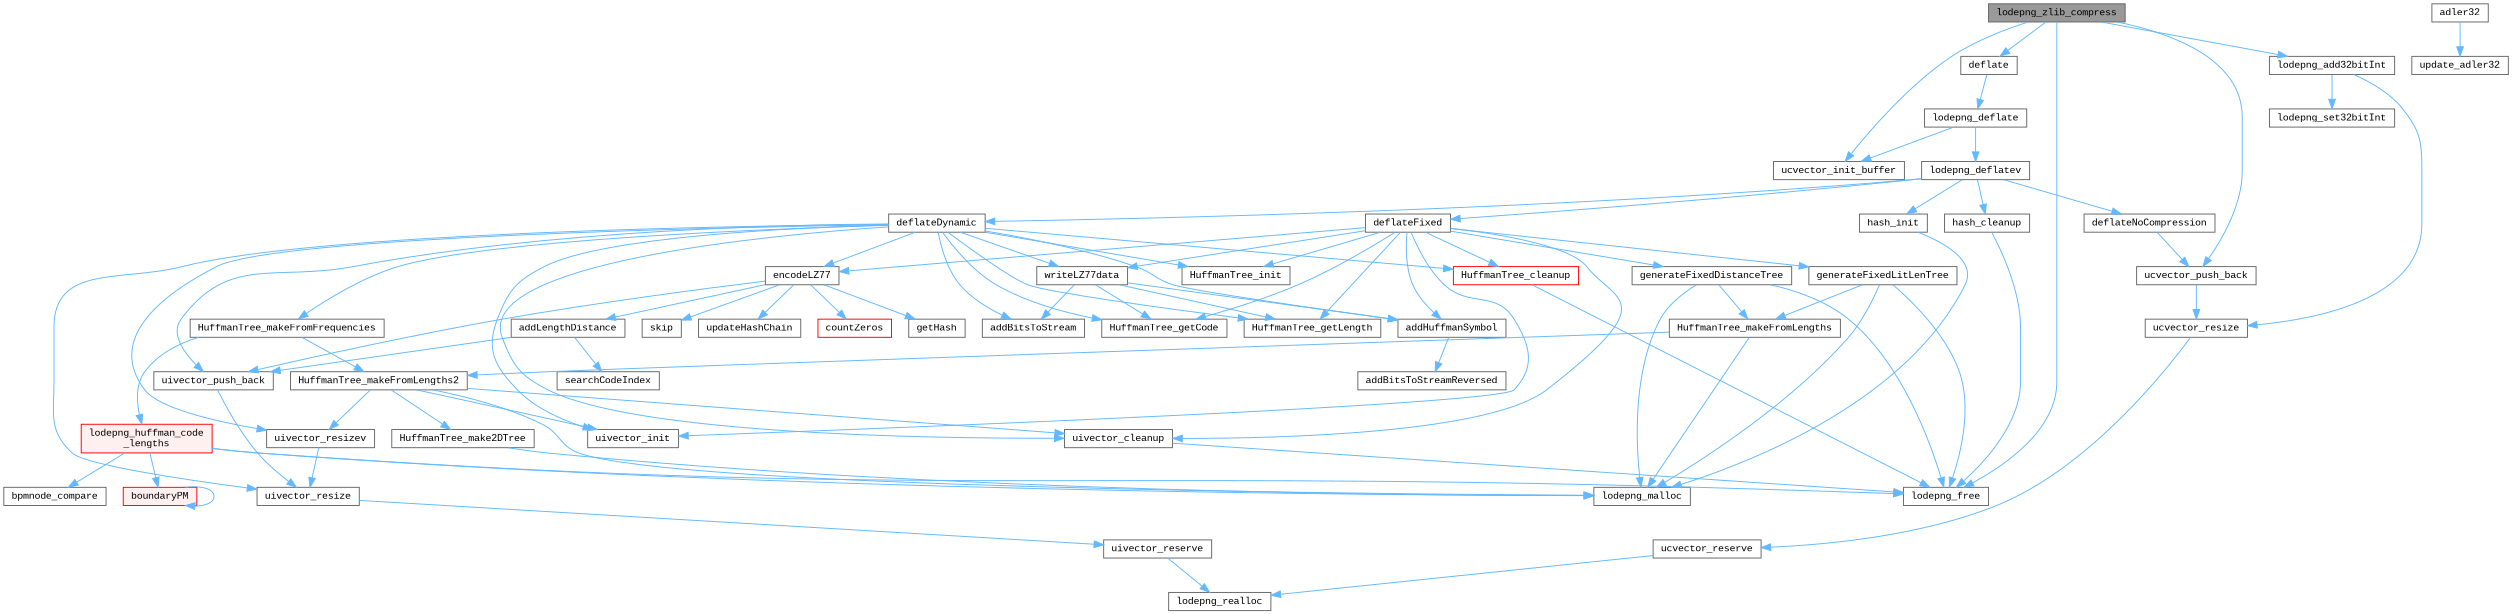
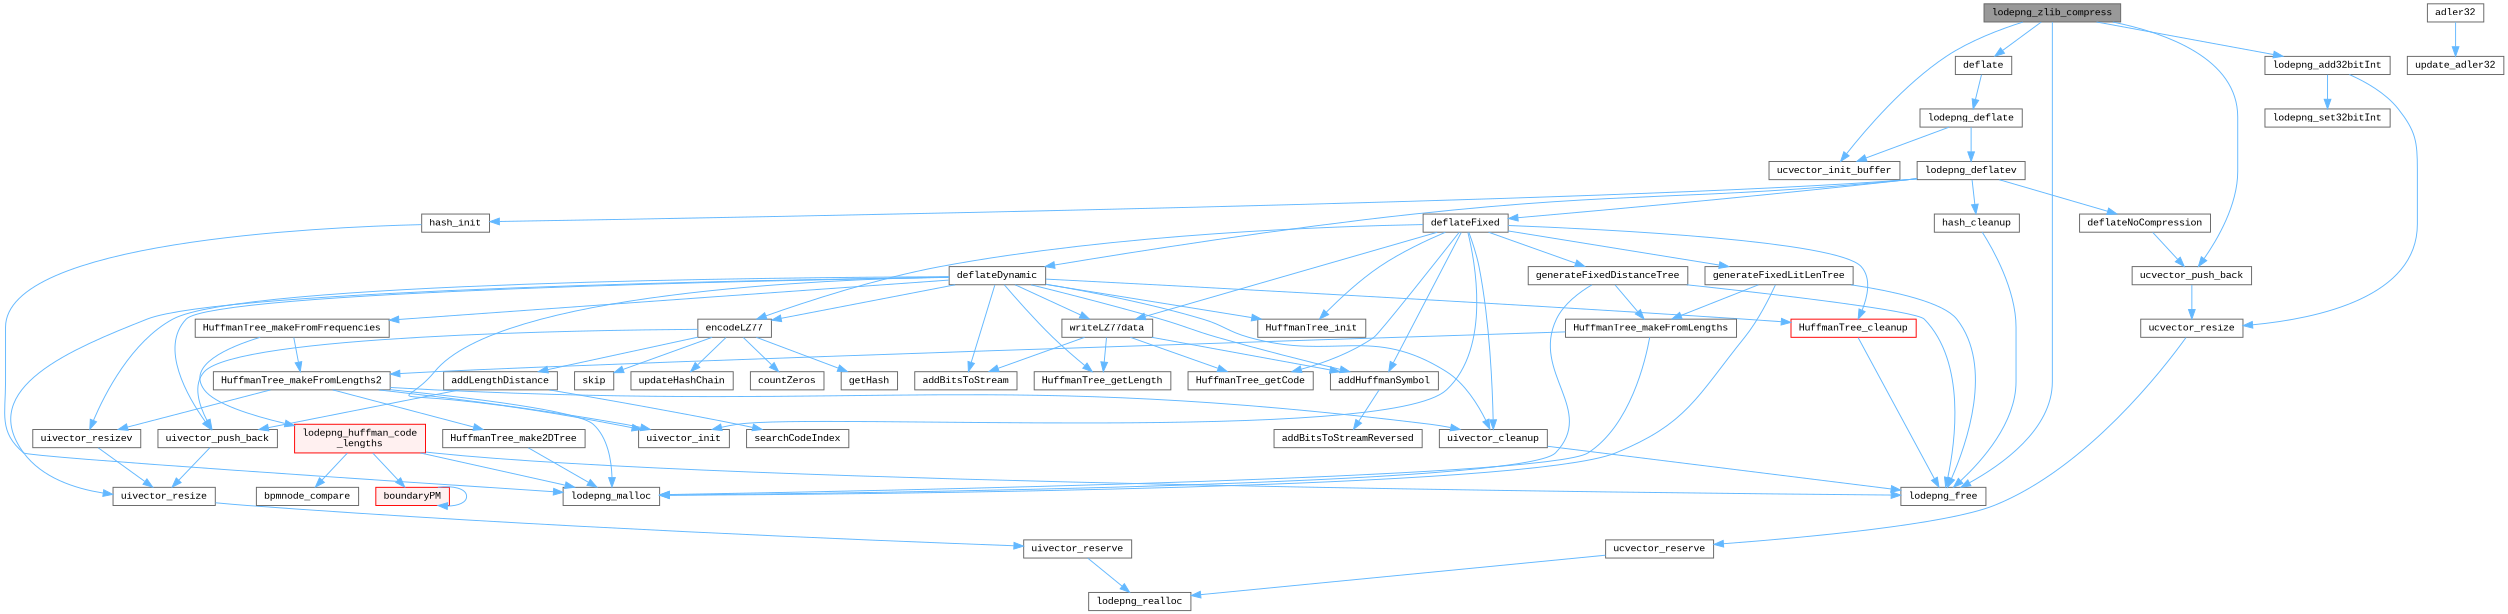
(1364, 272) -> none
(1008, 291) -> none
(855, 328) -> (787, 381)
